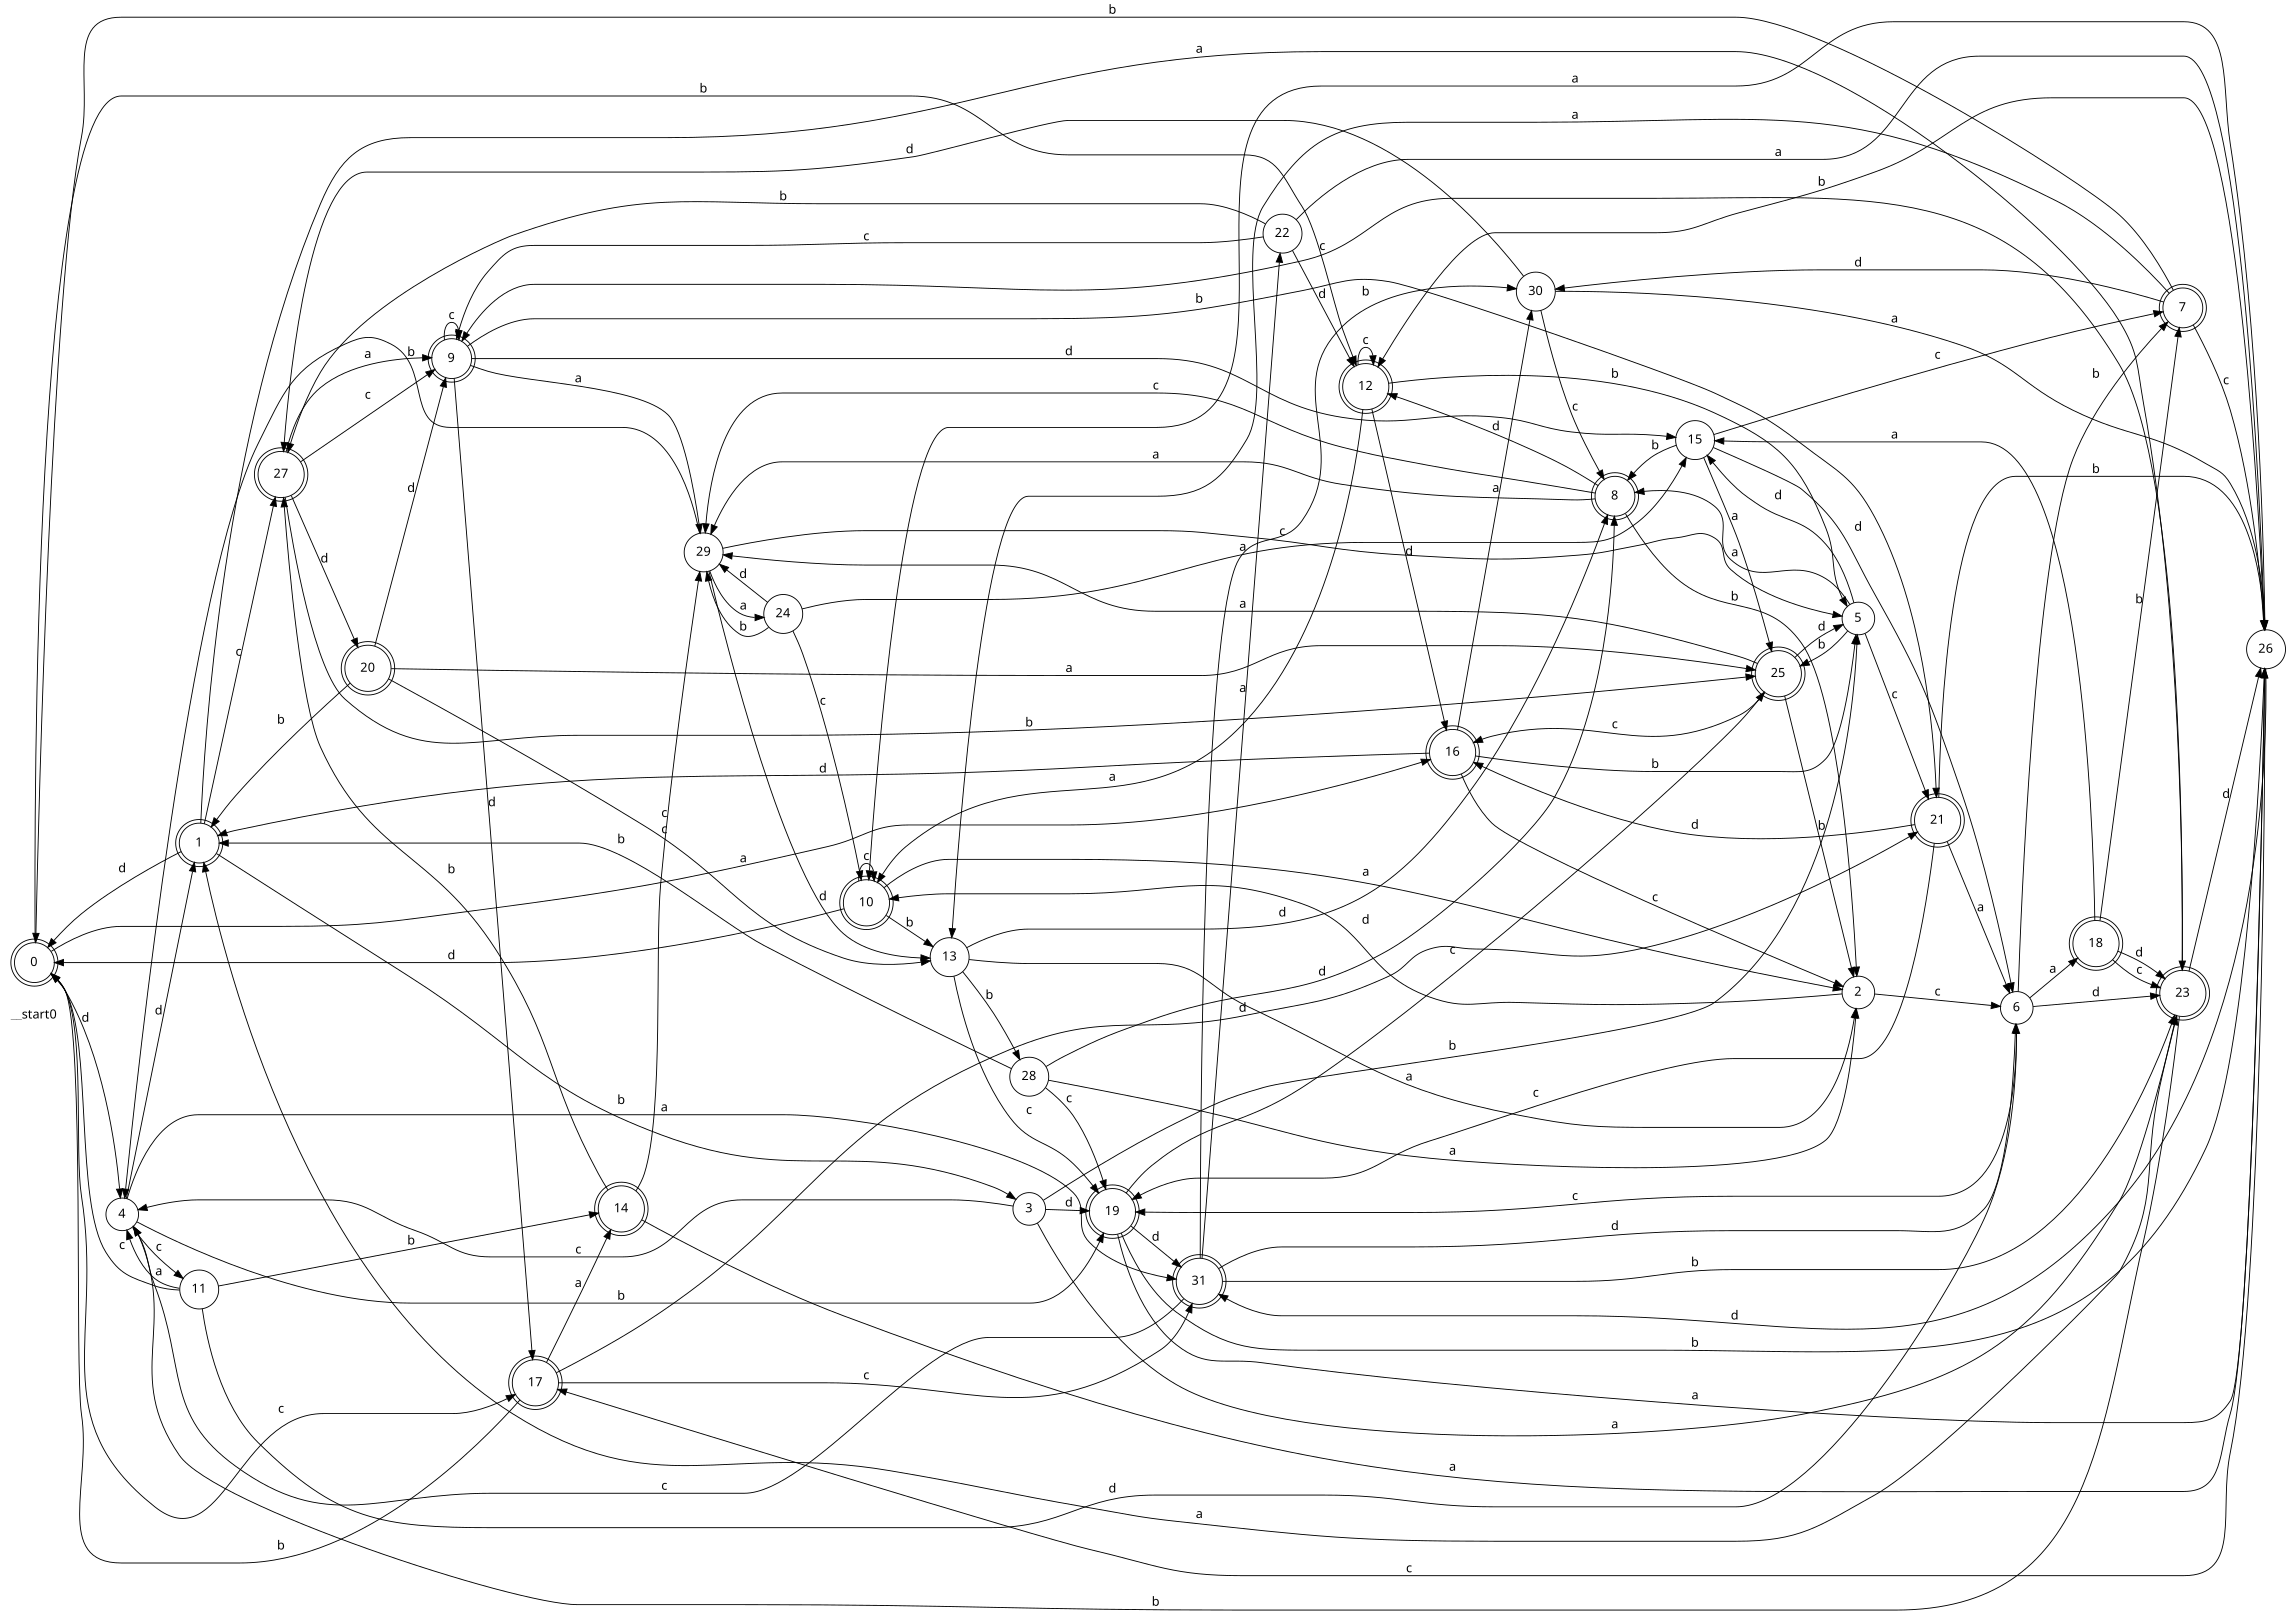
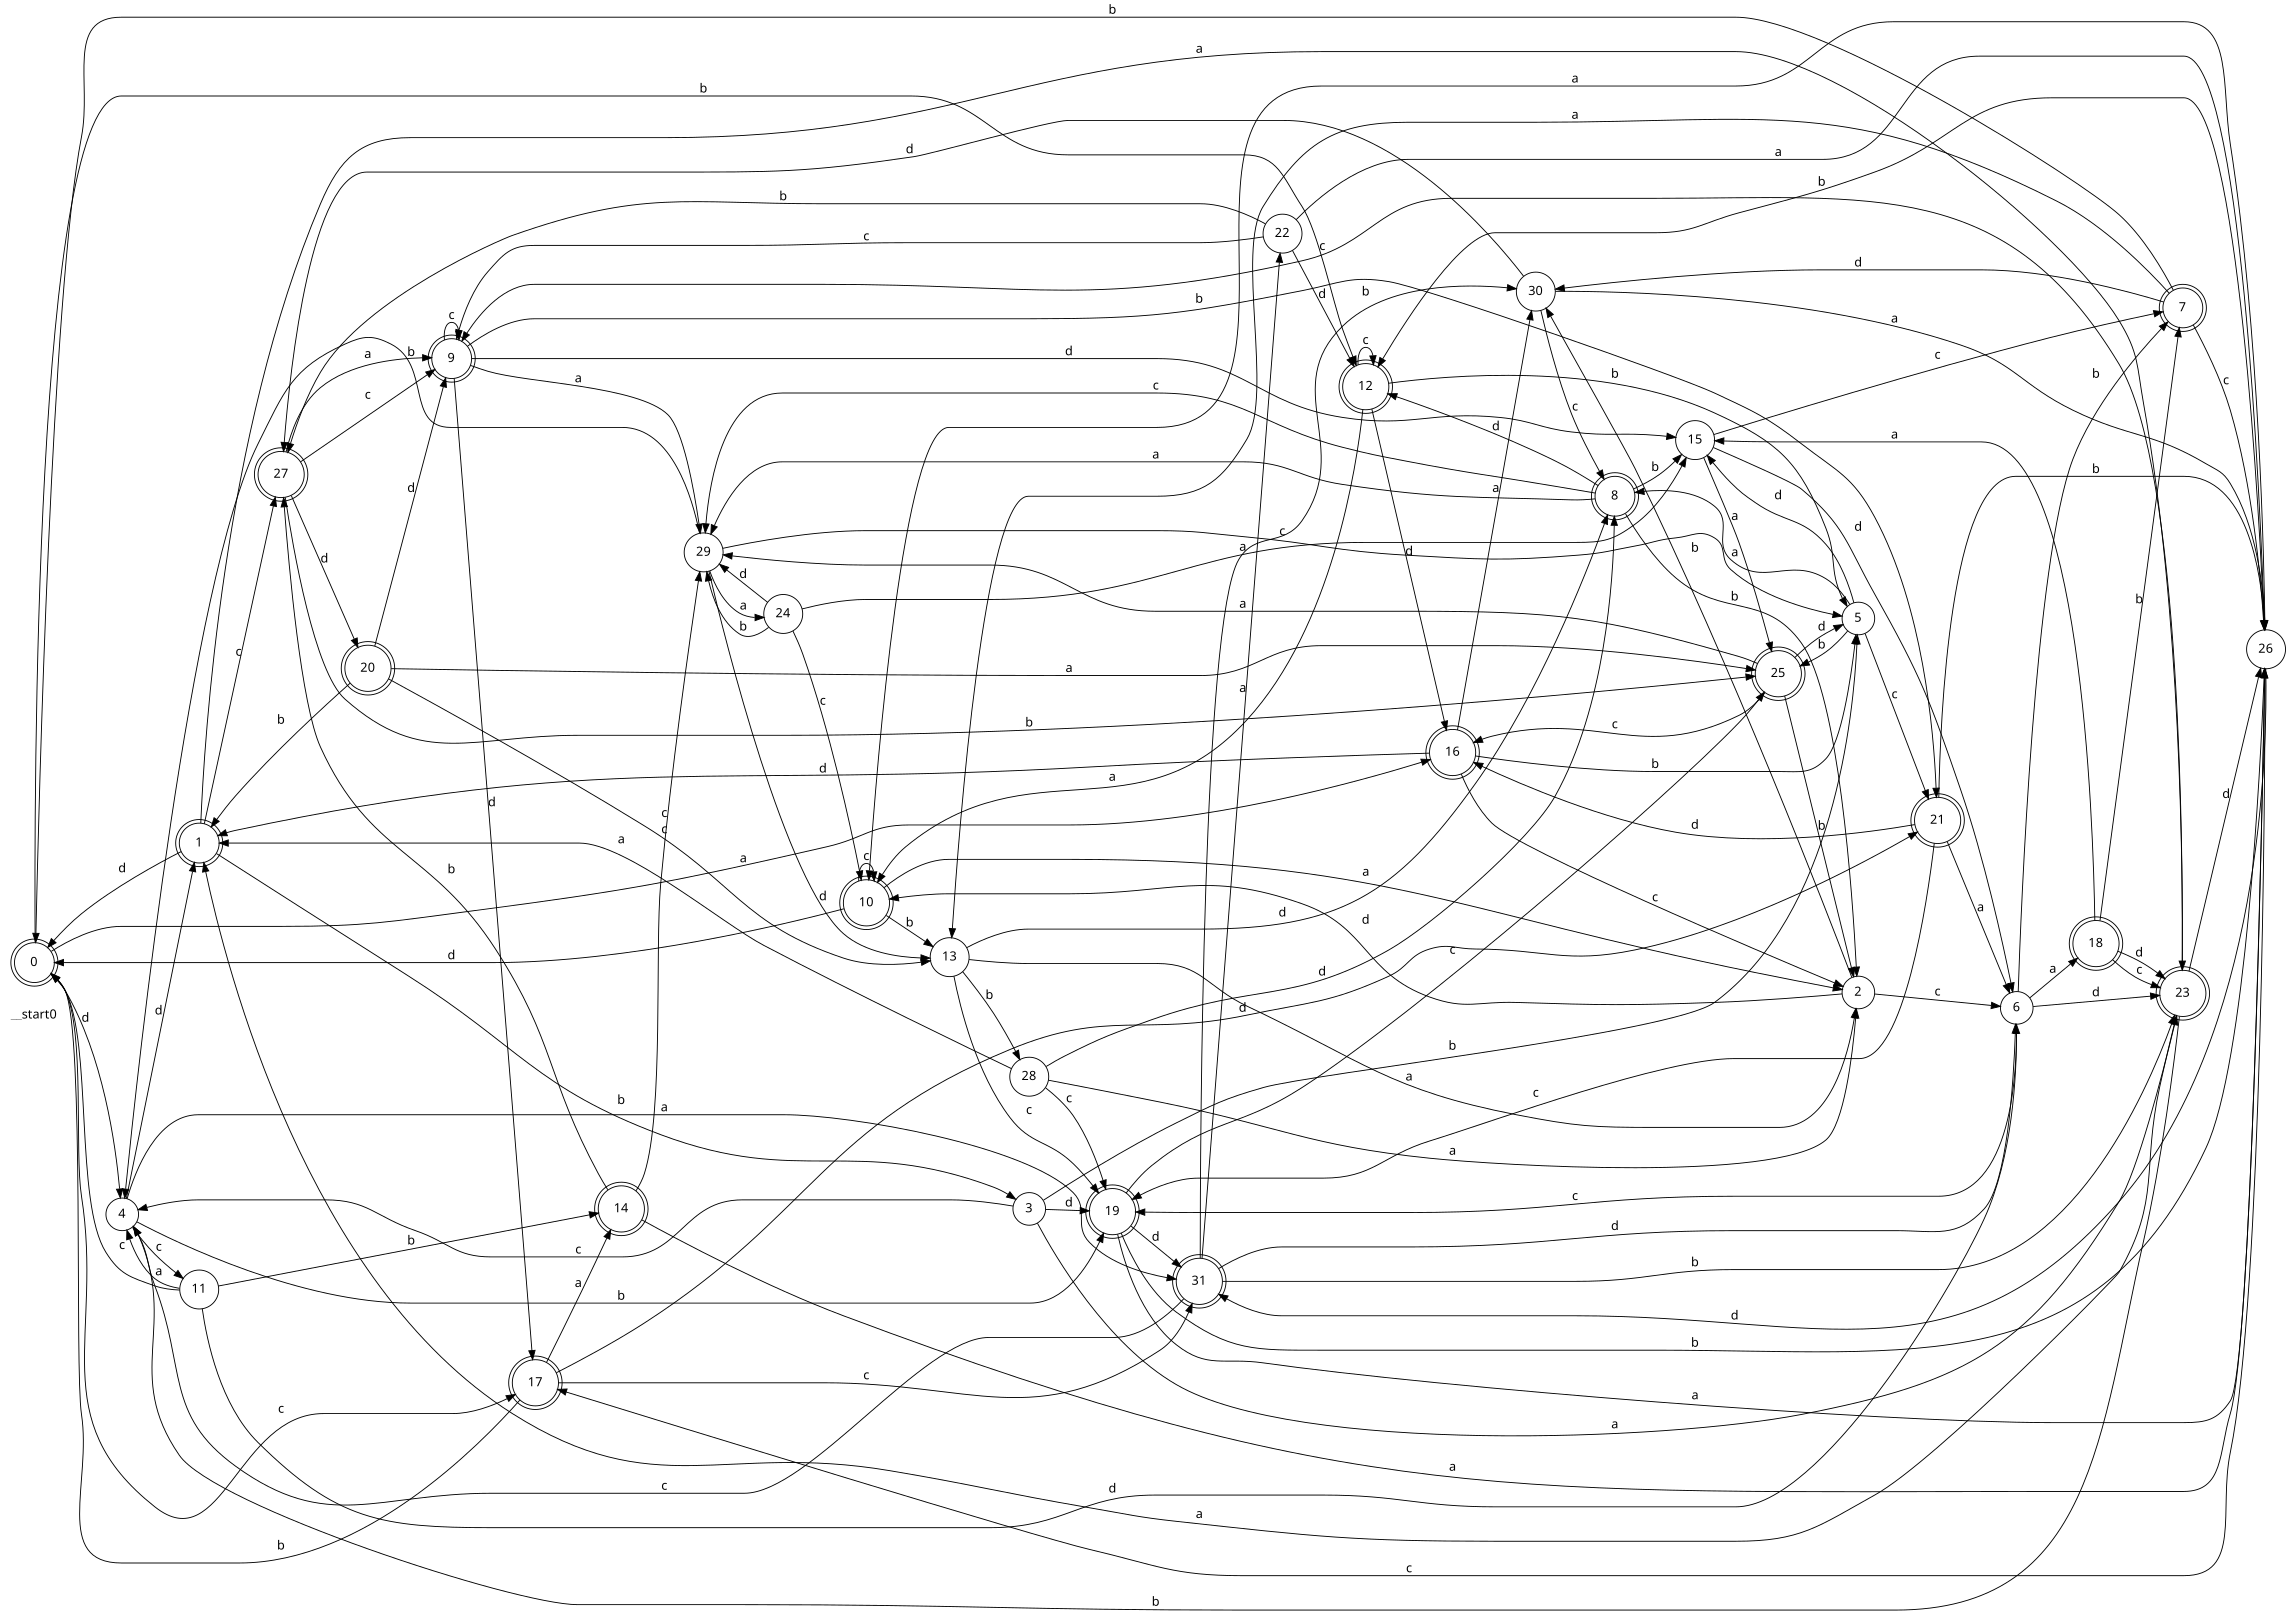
(1653, 456) -> (1656, 477)
none -> (1714, 641)
(621, 840) -> (621, 840)
